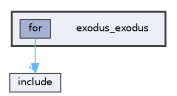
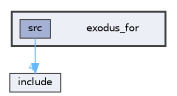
(35, 29) -> (35, 29)
(113, 29) -> (113, 29)
